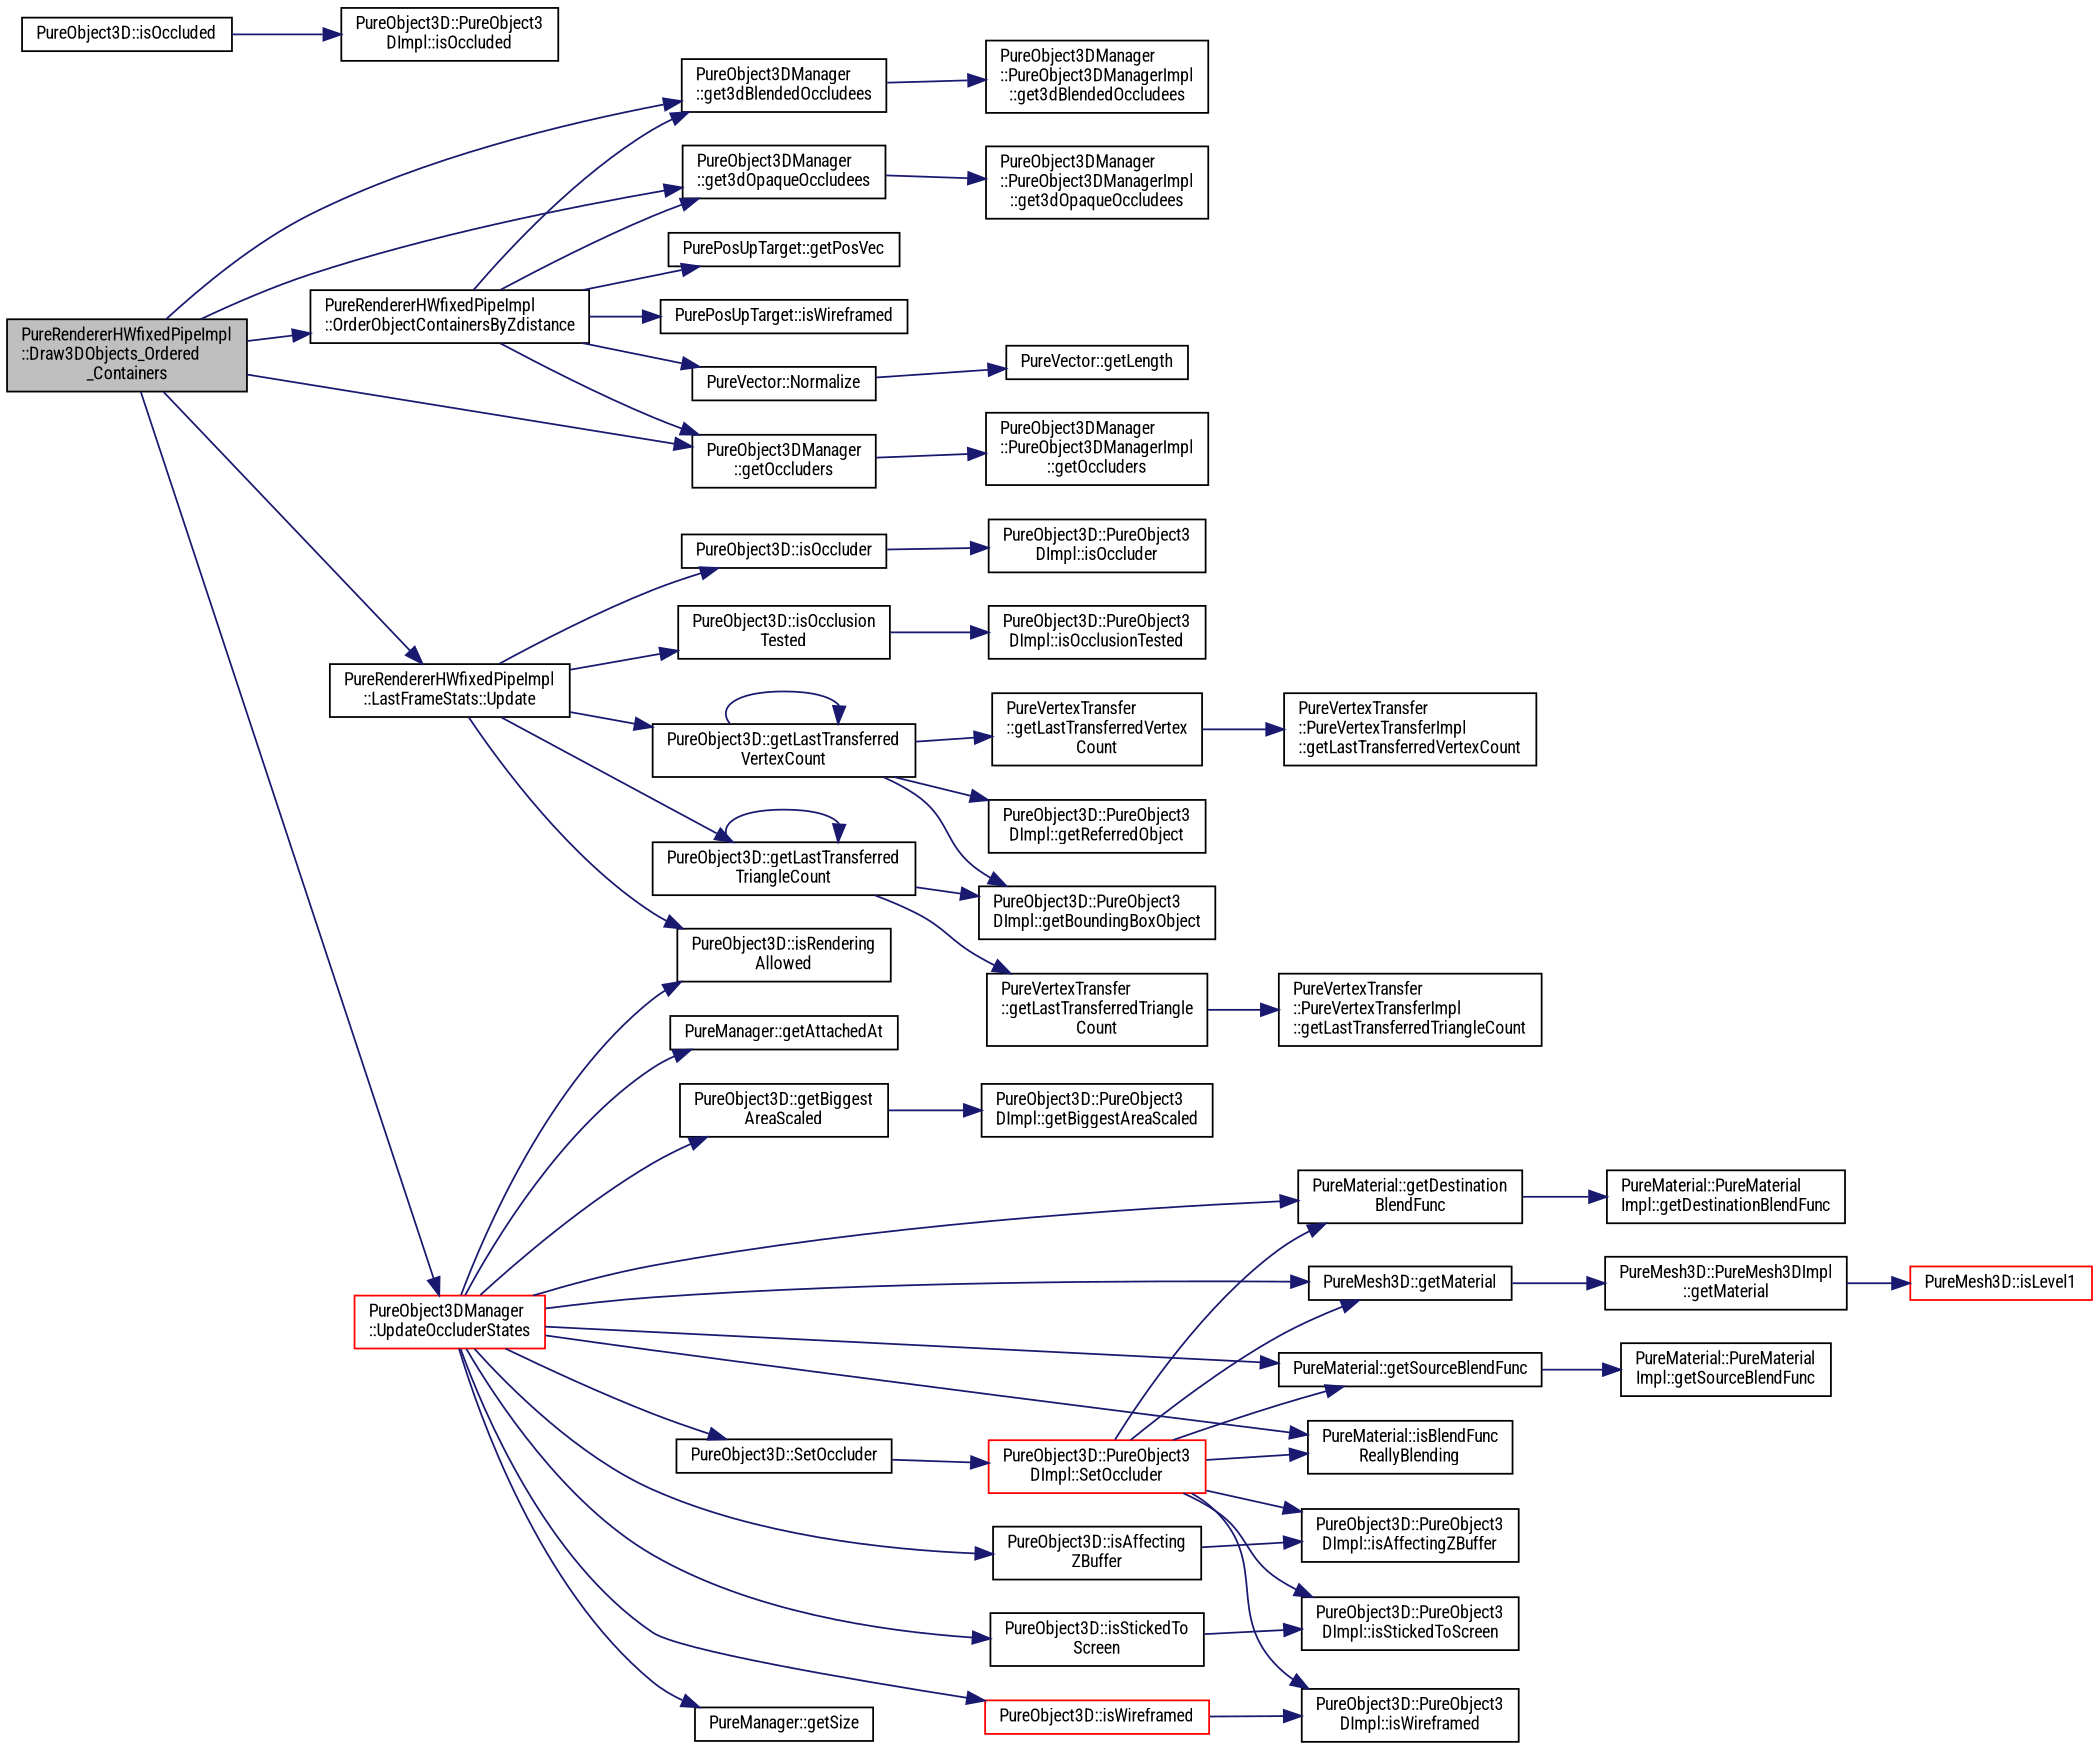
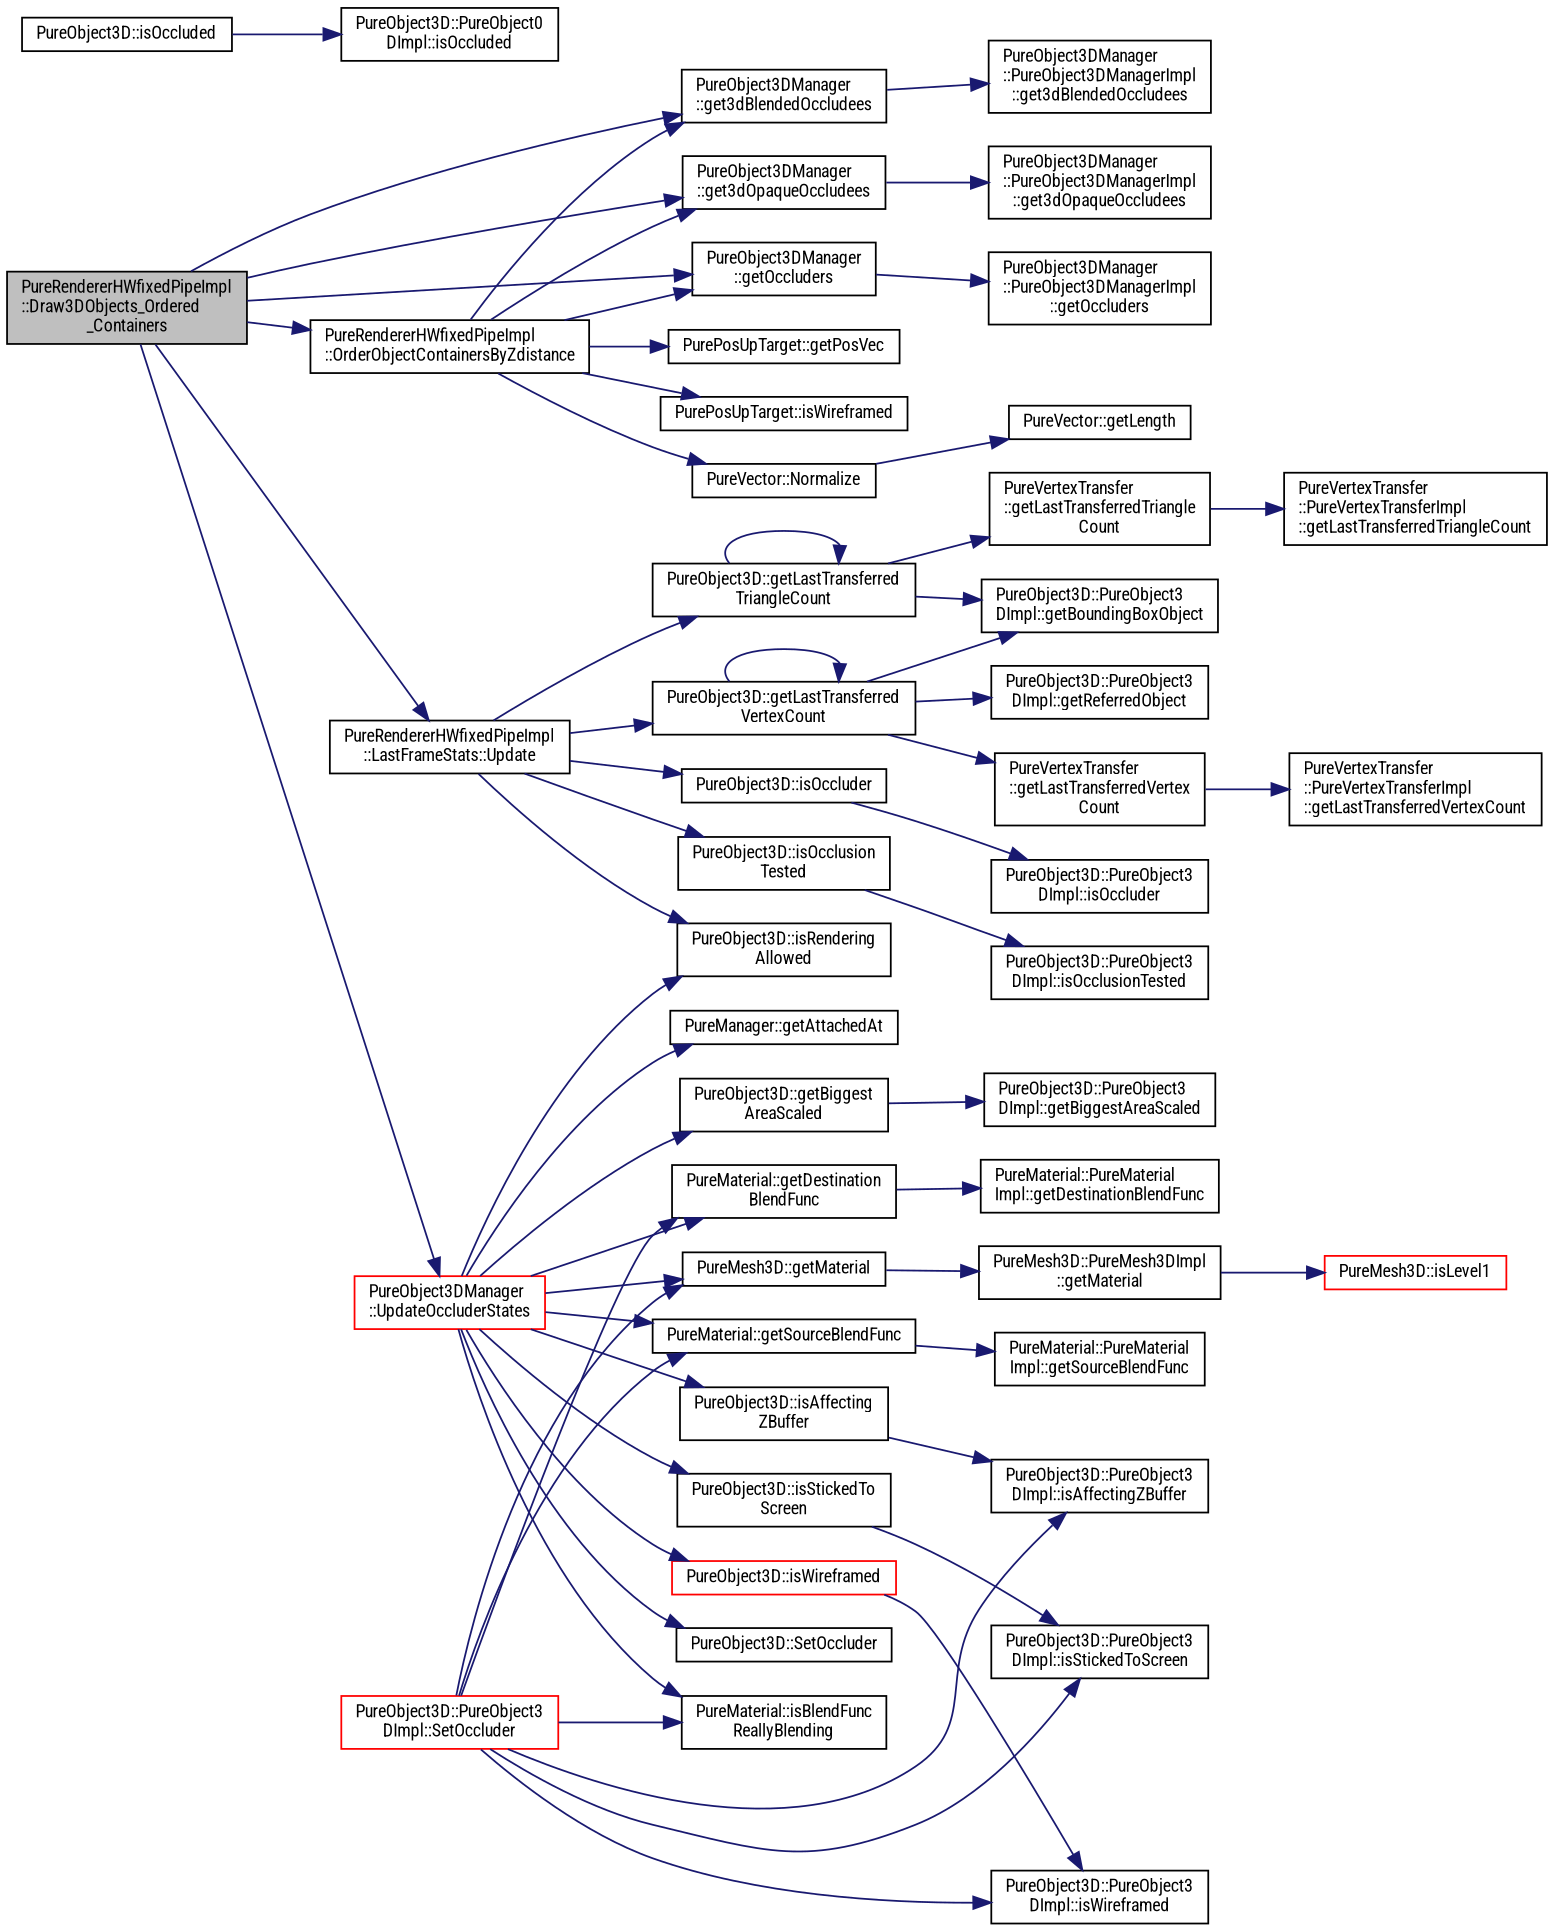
(450, 34) -> (450, 34)
(932, 1461) -> none
(784, 1724) -> none
